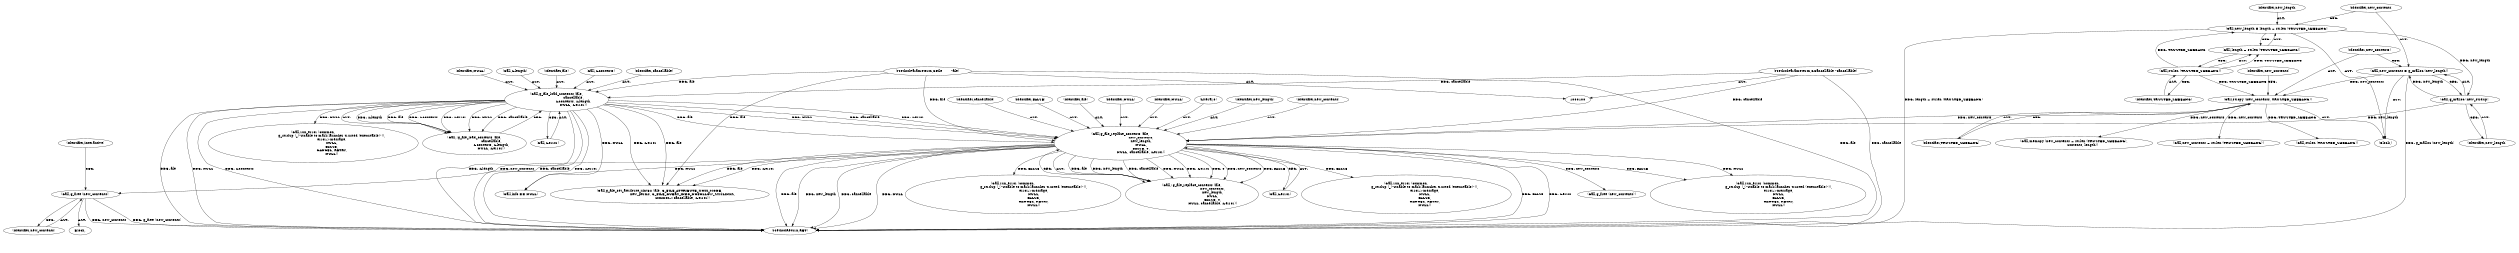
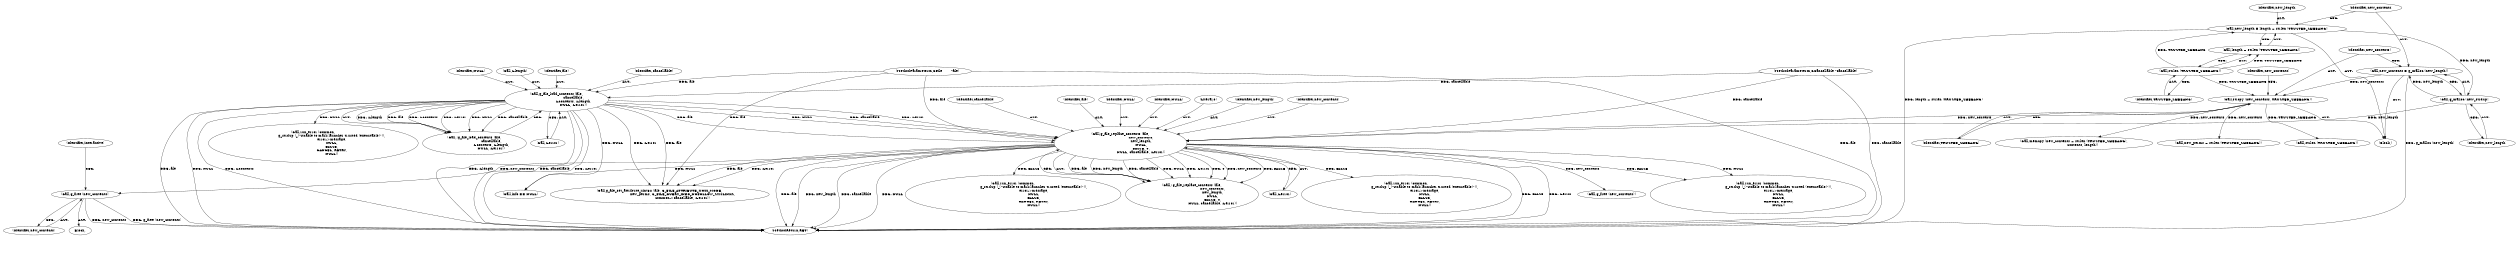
(601, 71) -> none
(1030, 100) -> none
(1578, 100) -> none
(2219, 143) -> (2219, 143)
